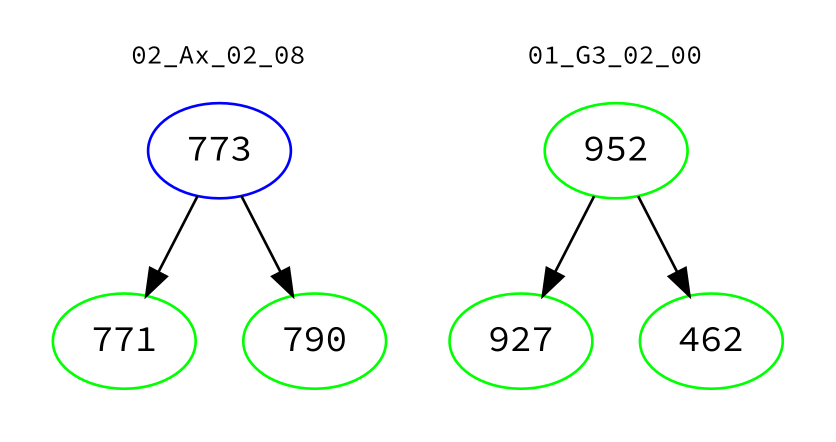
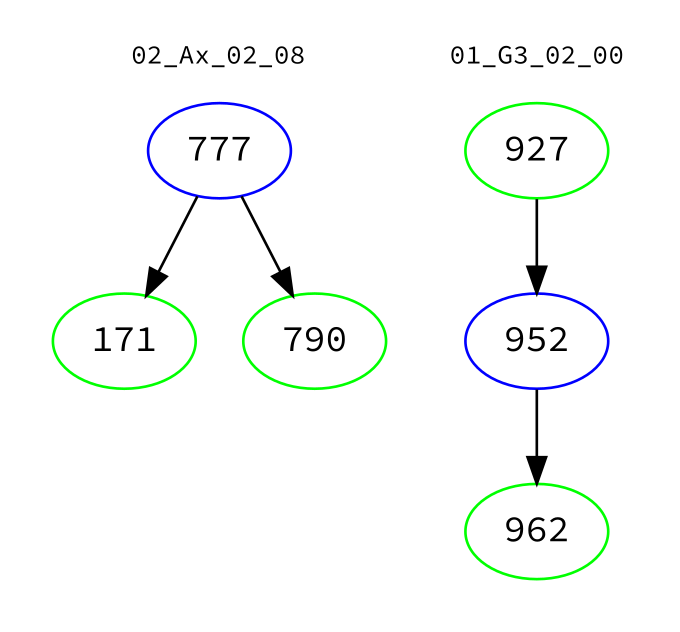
(219, 151) -> (219, 151)
(616, 151) -> (537, 341)
(575, 234) -> (537, 233)
(124, 341) -> (124, 341)
(711, 341) -> (537, 532)
